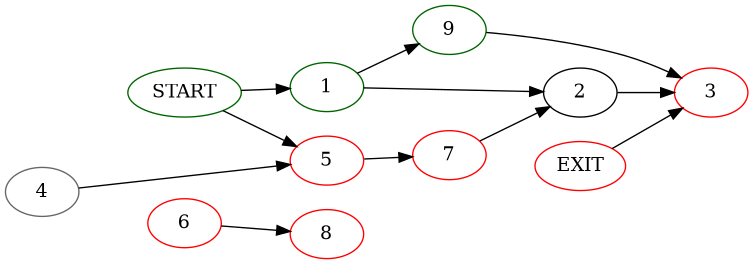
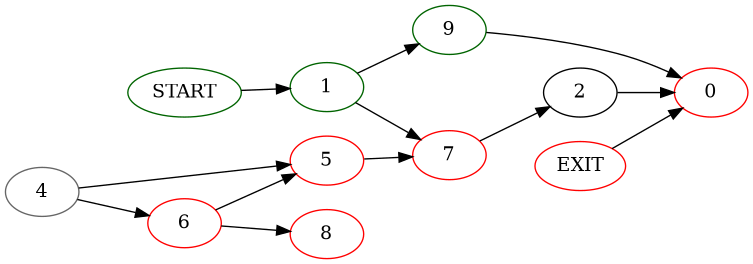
(447, 90) -> (382, 118)
(711, 93) -> (711, 93)
(253, 125) -> (249, 195)
none -> (107, 206)
